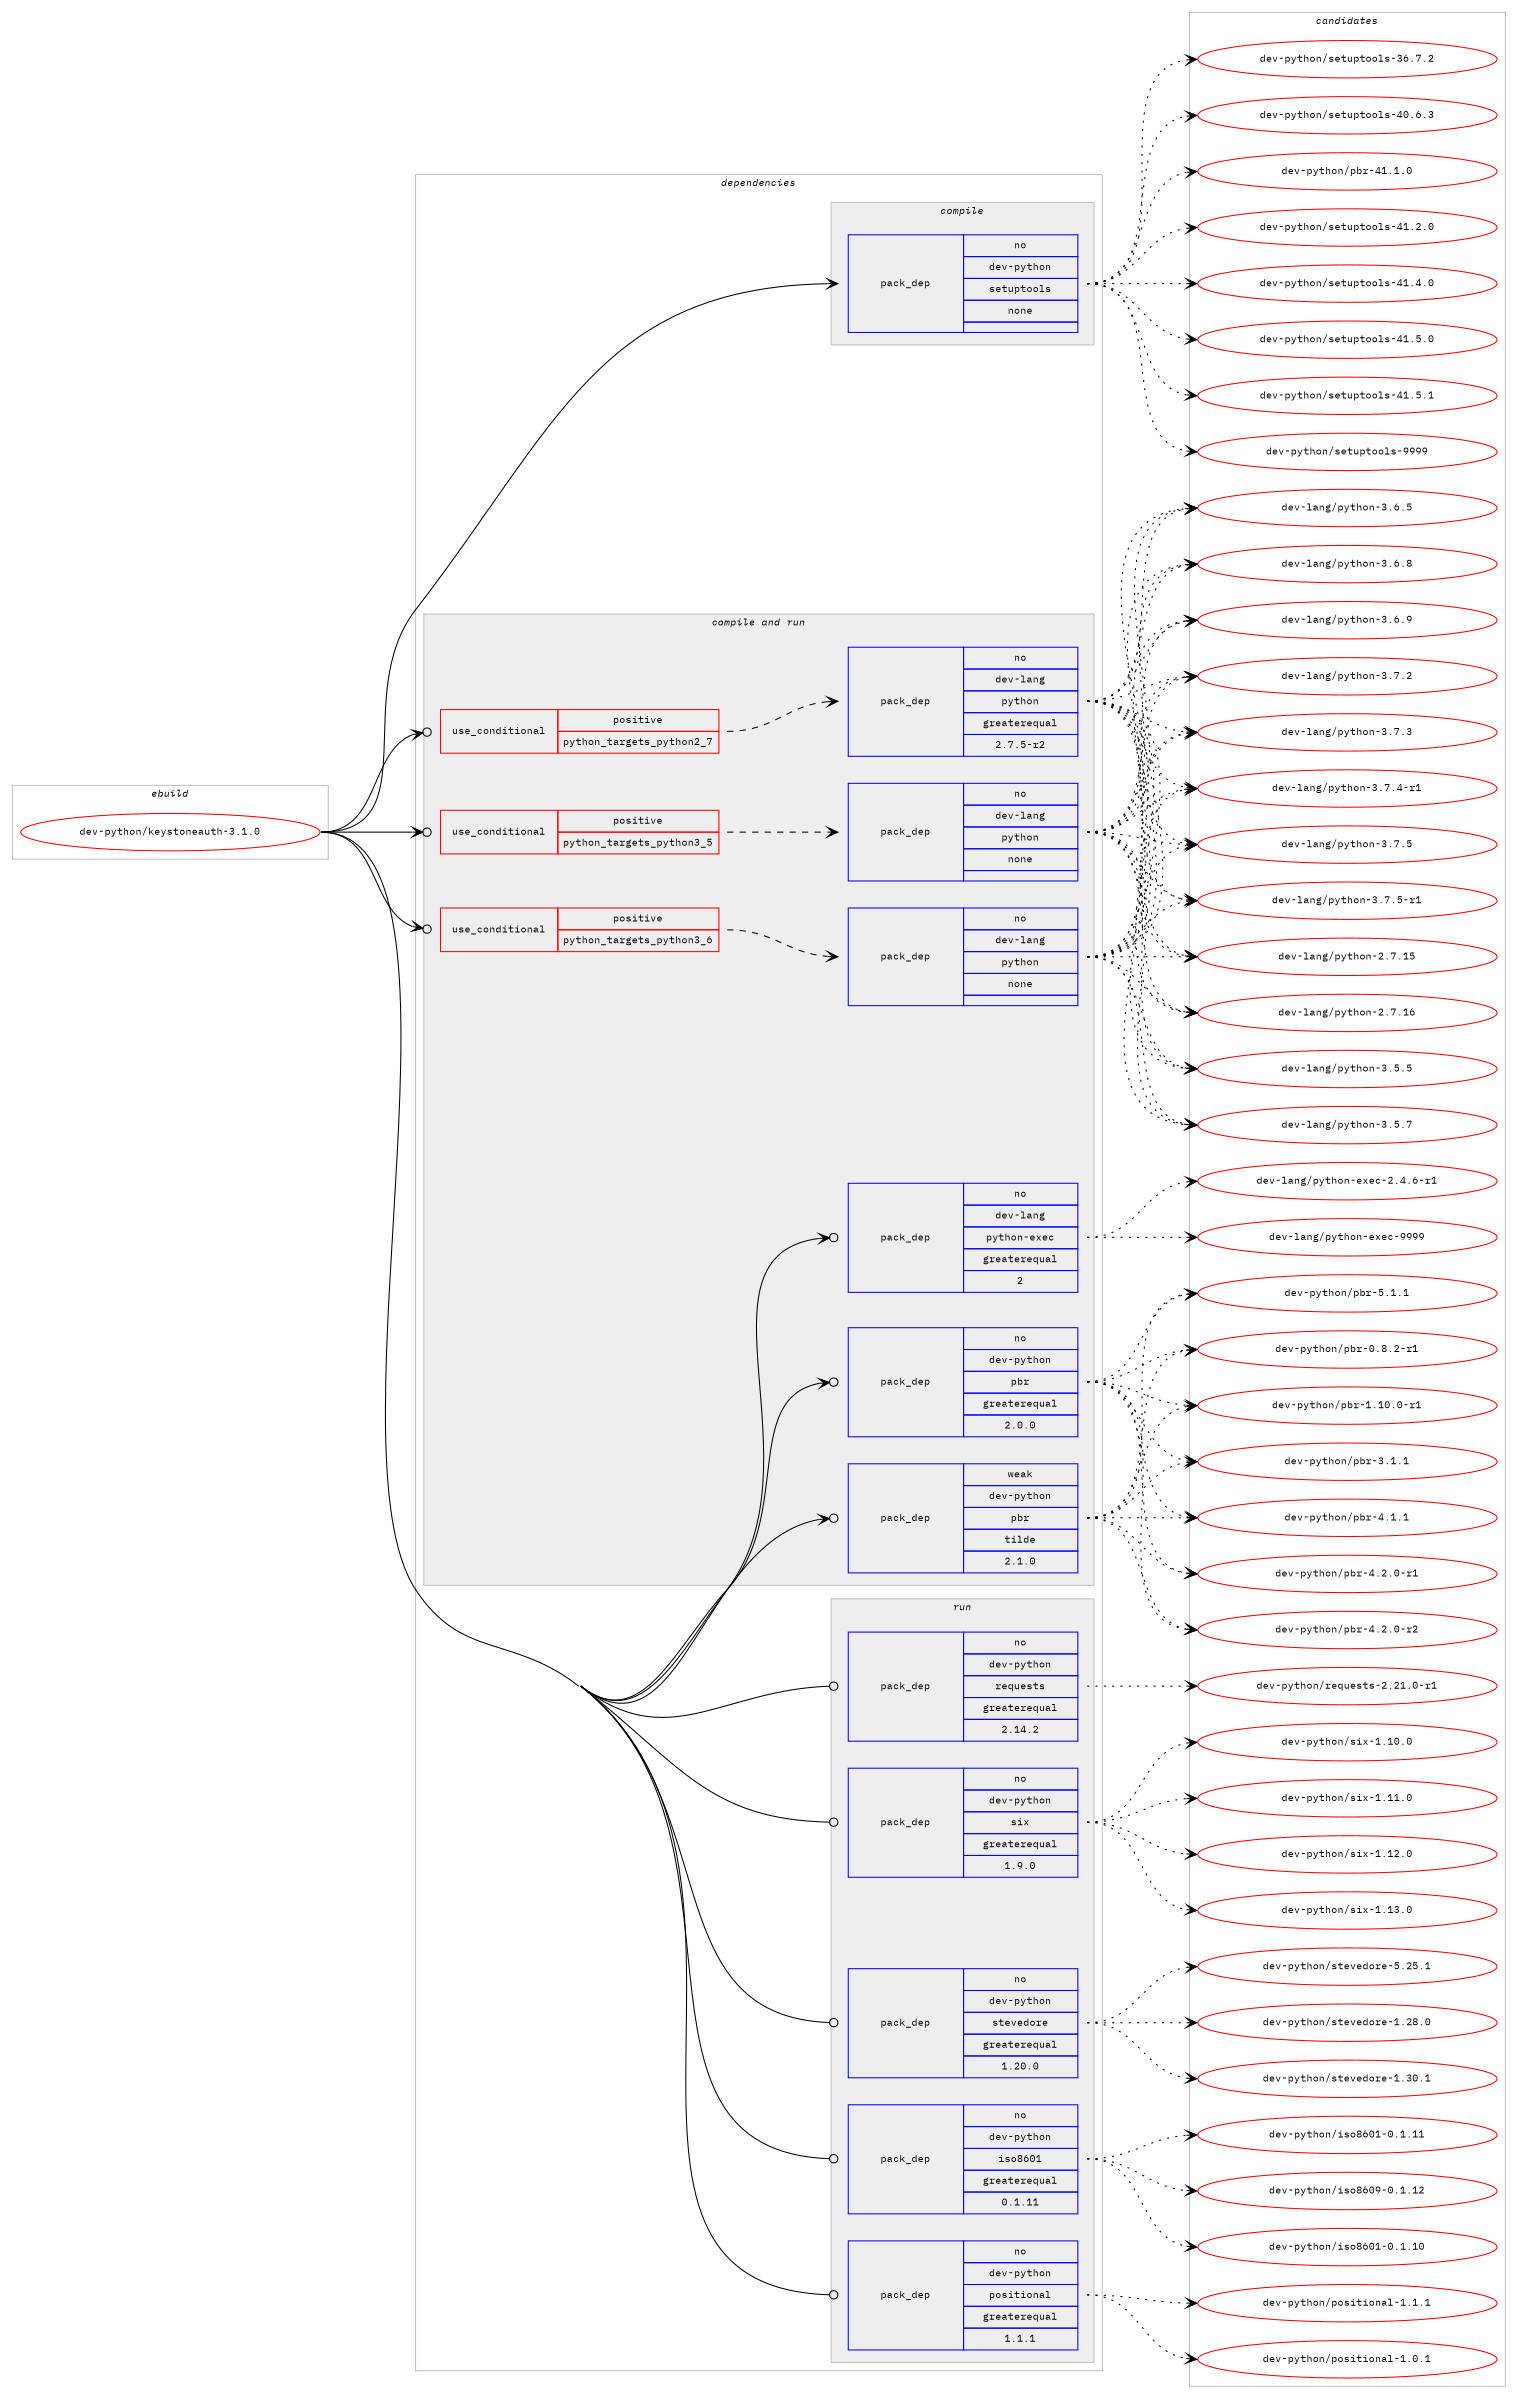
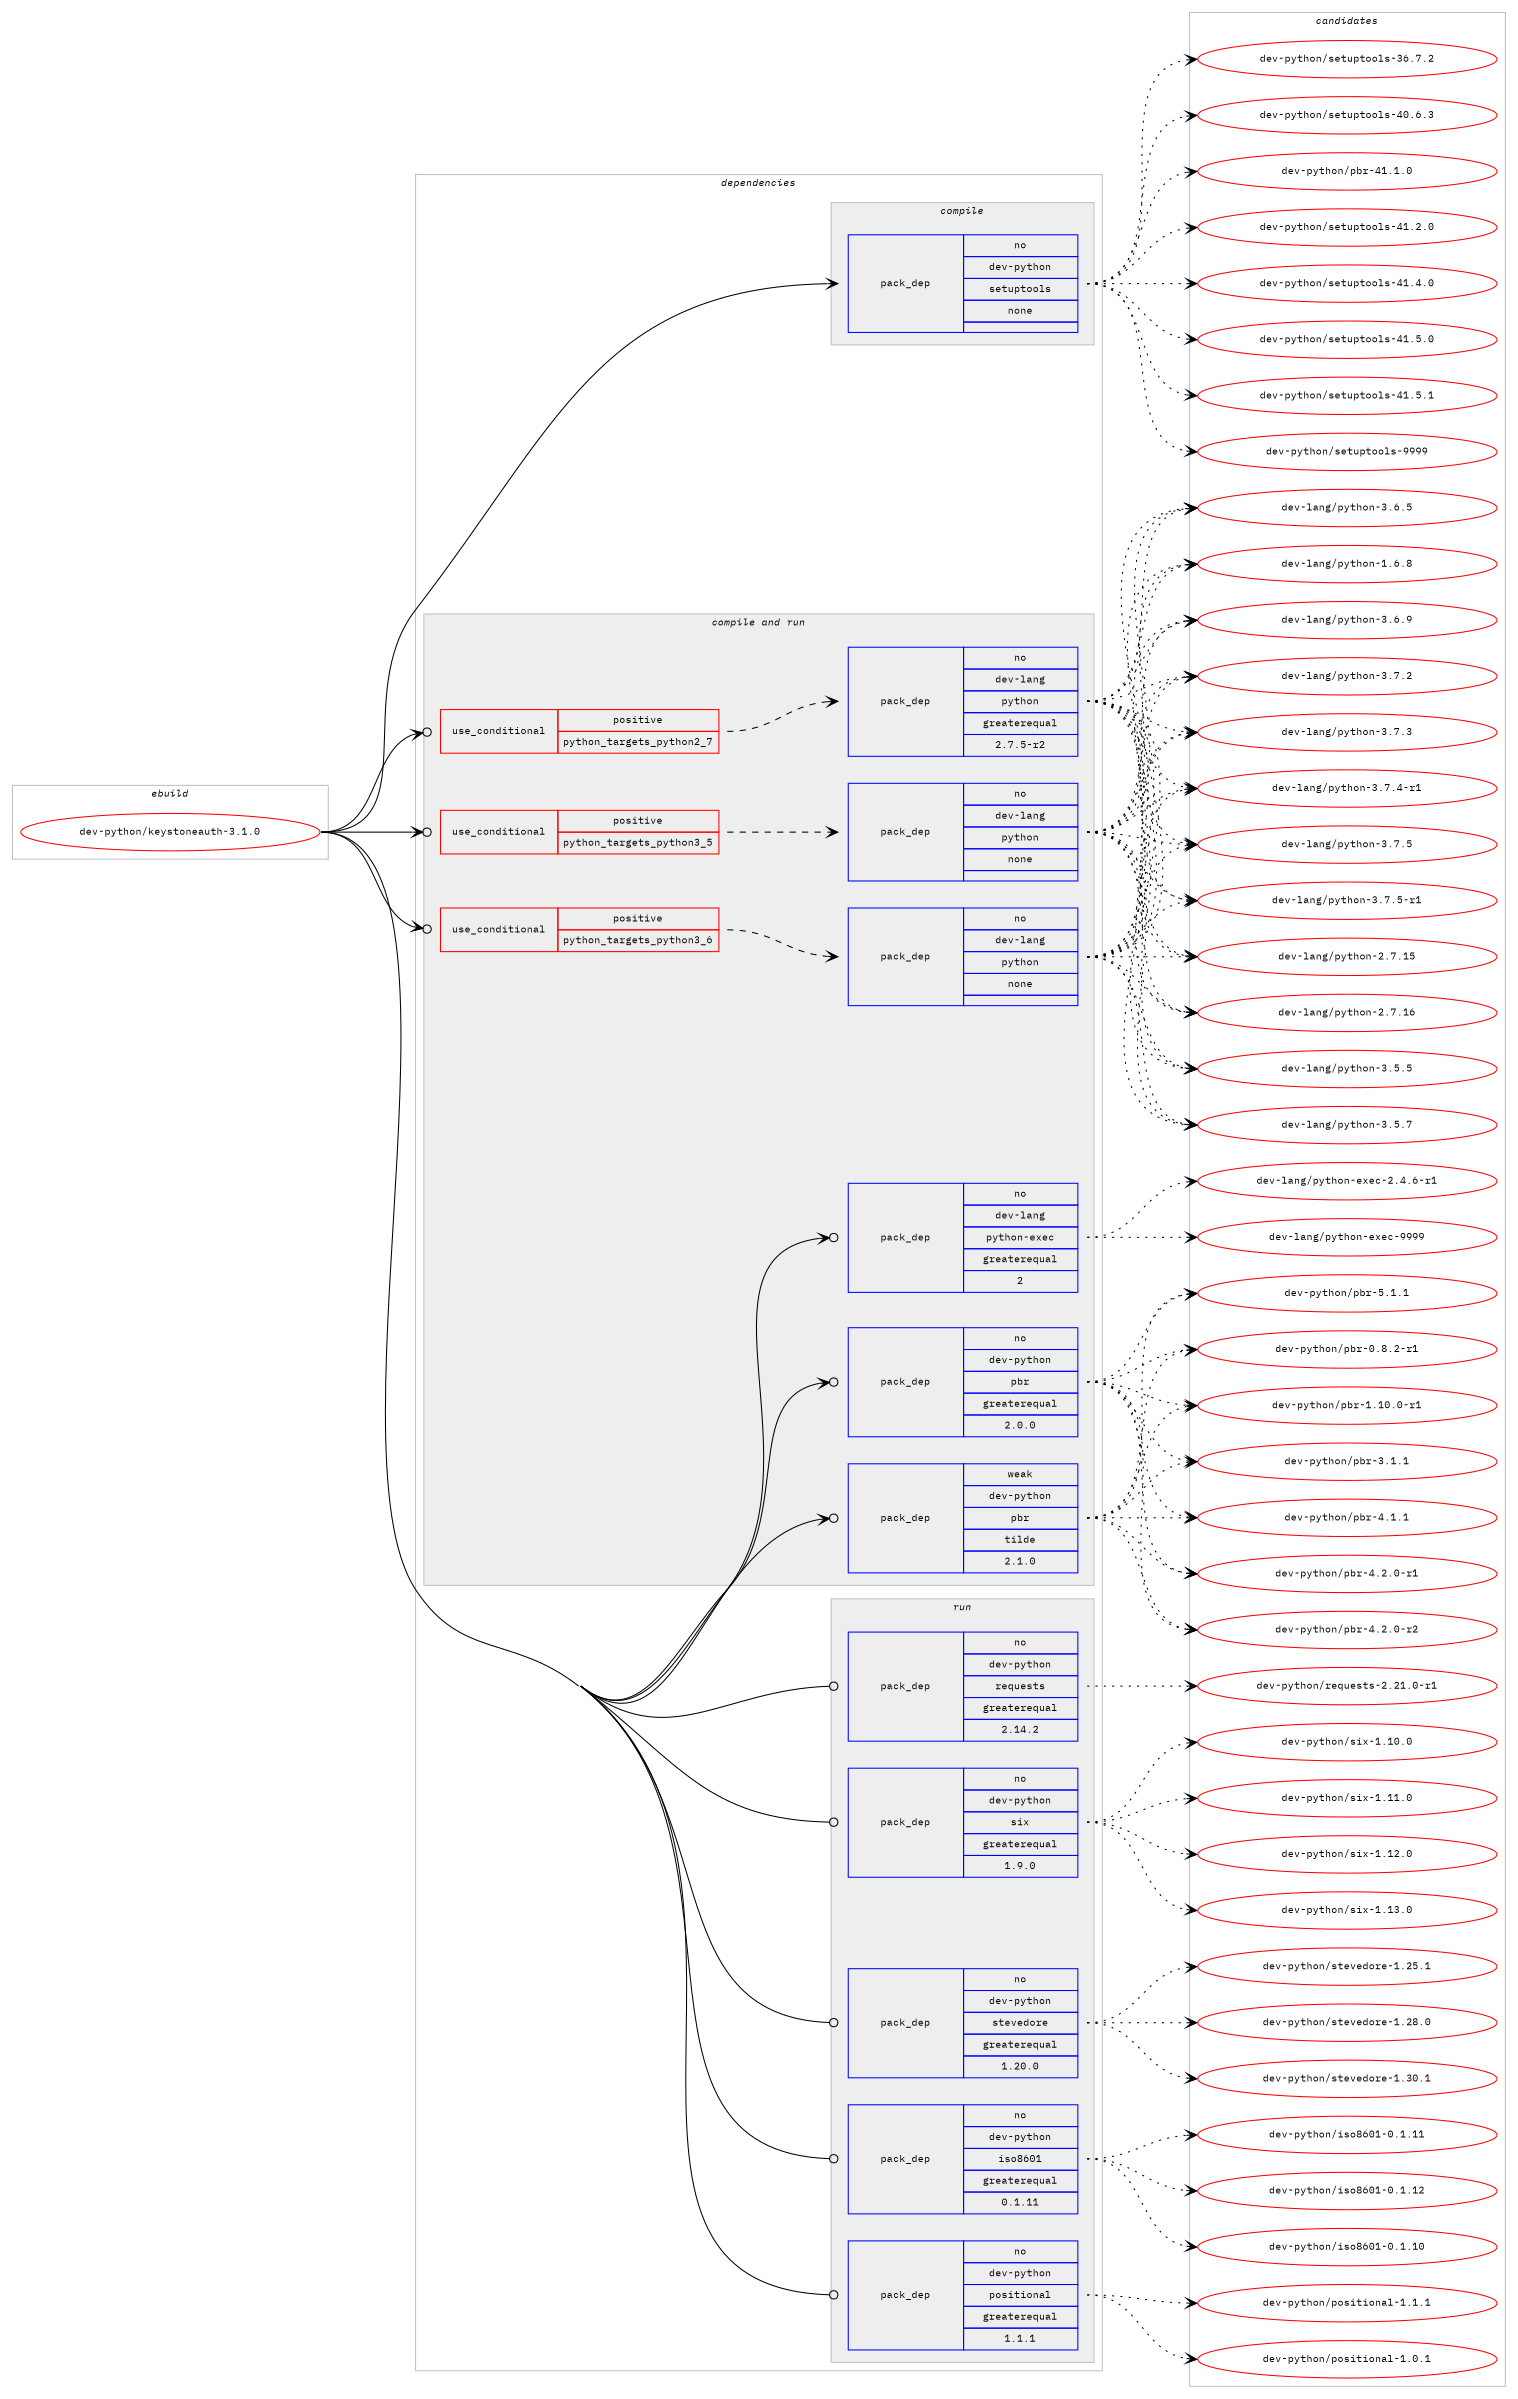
(1347, 564) -> (1347, 564)
(1347, 1967) -> (1347, 1967)
(1347, 2191) -> (1347, 2191)
